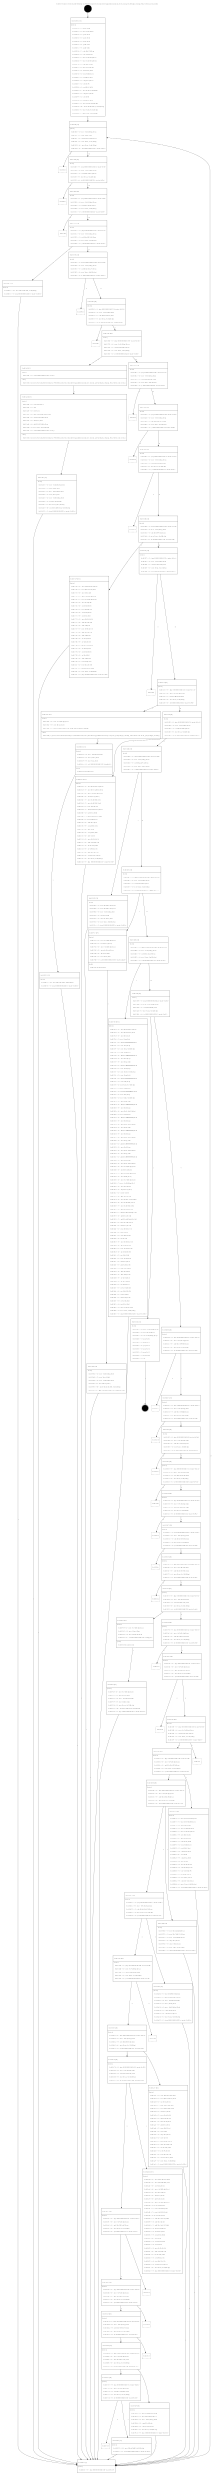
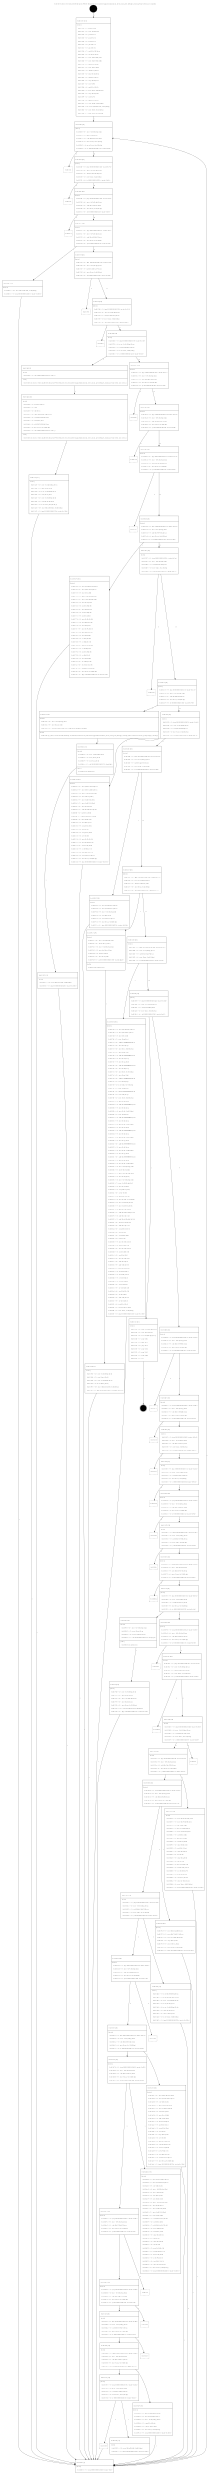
(113, 2457) -> (100, 2454)
